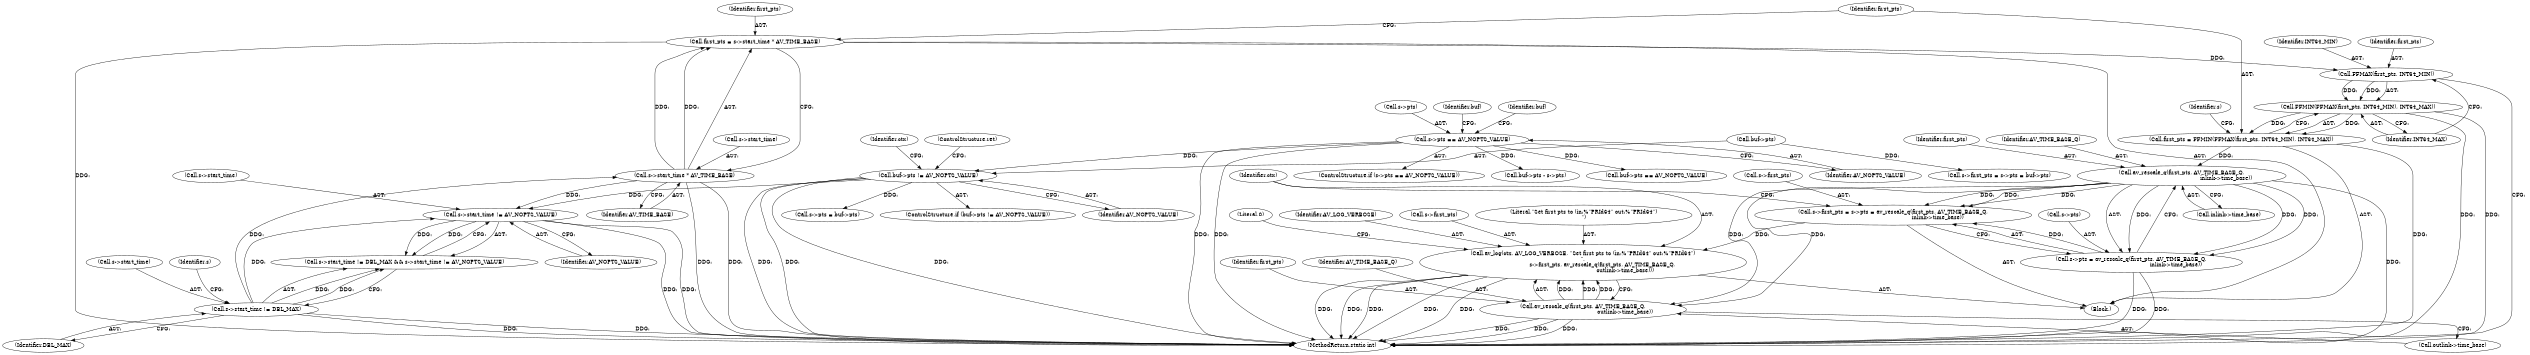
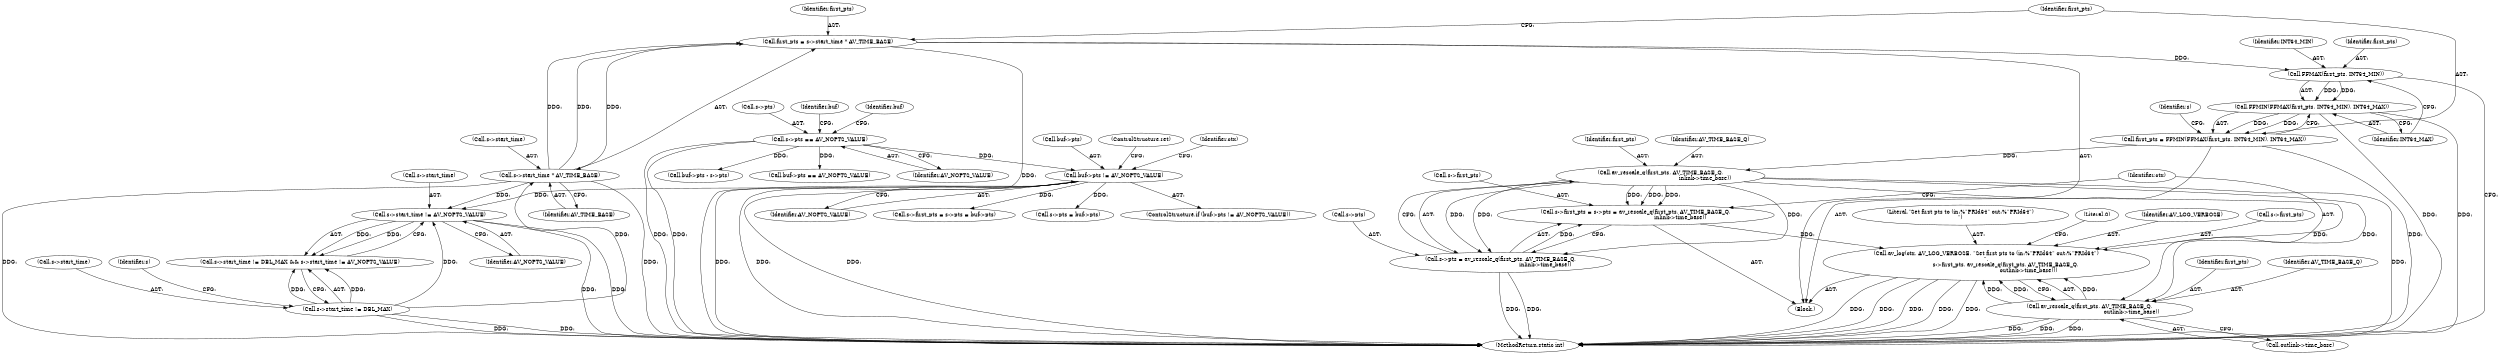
(808, 107) -> (615, 107)
(1869, 157) -> (1031, 195)
(1389, 176) -> none
(2229, 215) -> none
(43, 346) -> none
